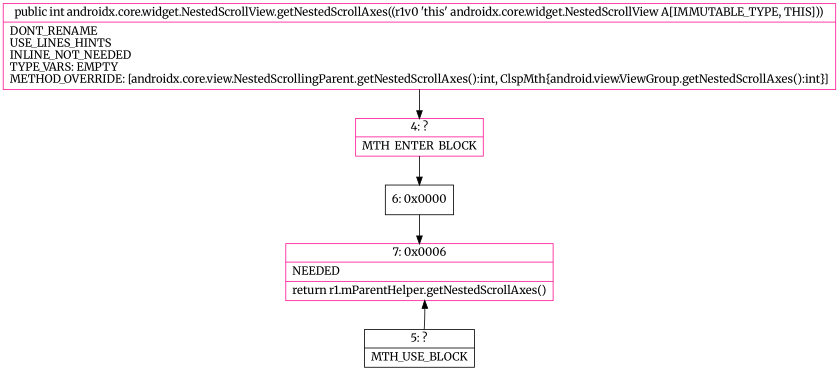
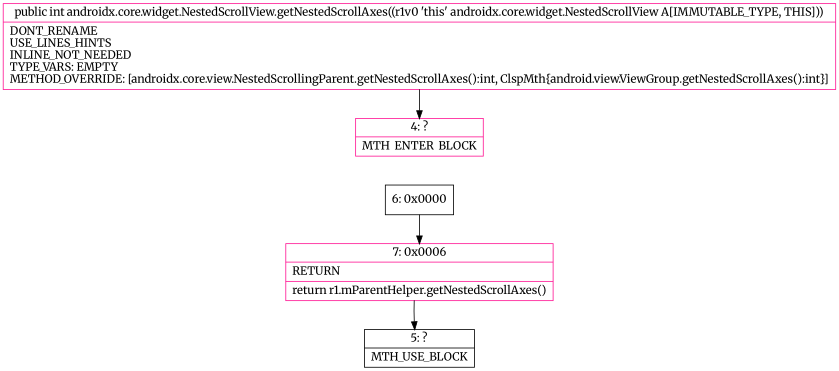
(419, 166) -> none
(316, 271) -> (316, 271)
(425, 319) -> (414, 311)
